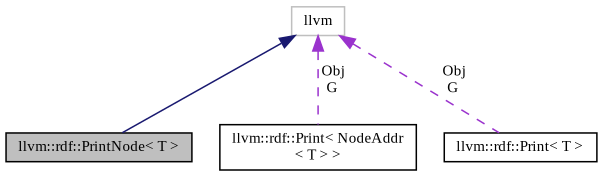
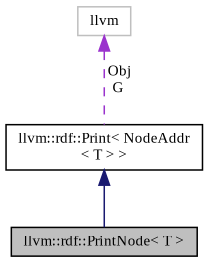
(202, 88) -> (104, 206)
(521, 147) -> none
